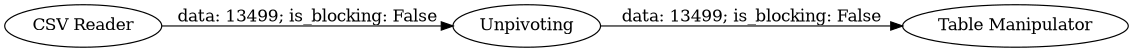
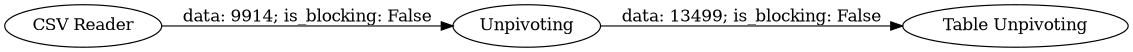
(307, 17) -> (307, 17)
(1015, 26) -> (1015, 26)
